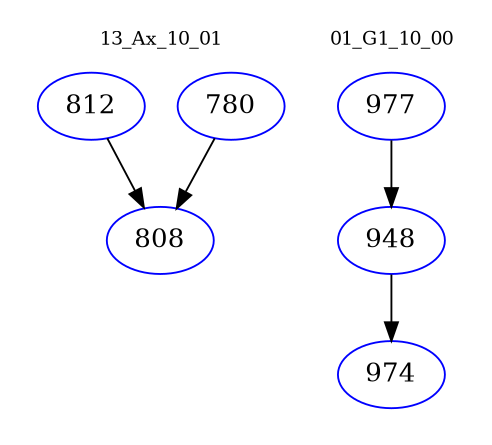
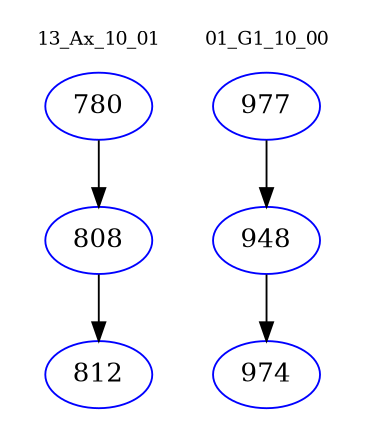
(121, 165) -> (99, 298)
